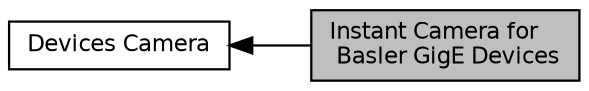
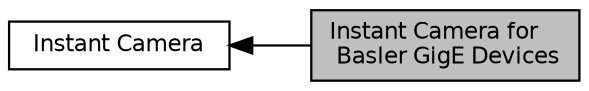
(119, 45) -> (119, 45)
